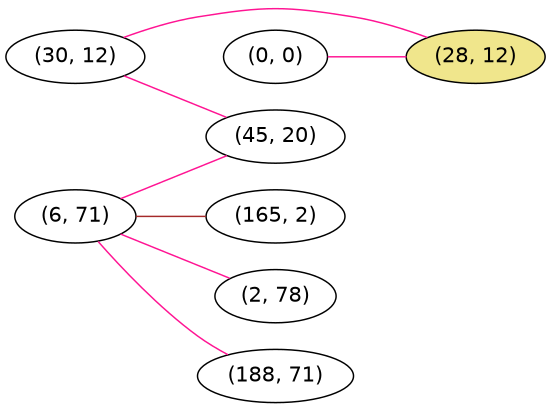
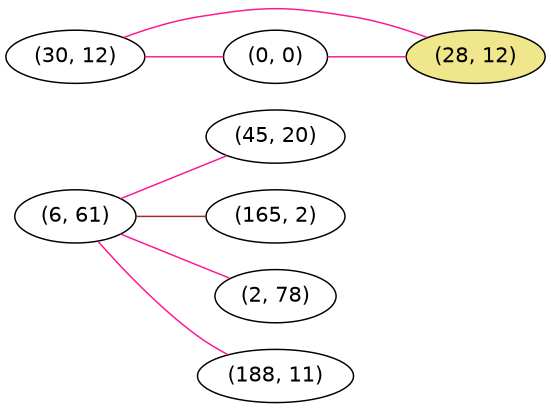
(175, 97) -> (184, 57)
(75, 216) -> (75, 216)
(276, 376) -> (276, 376)
